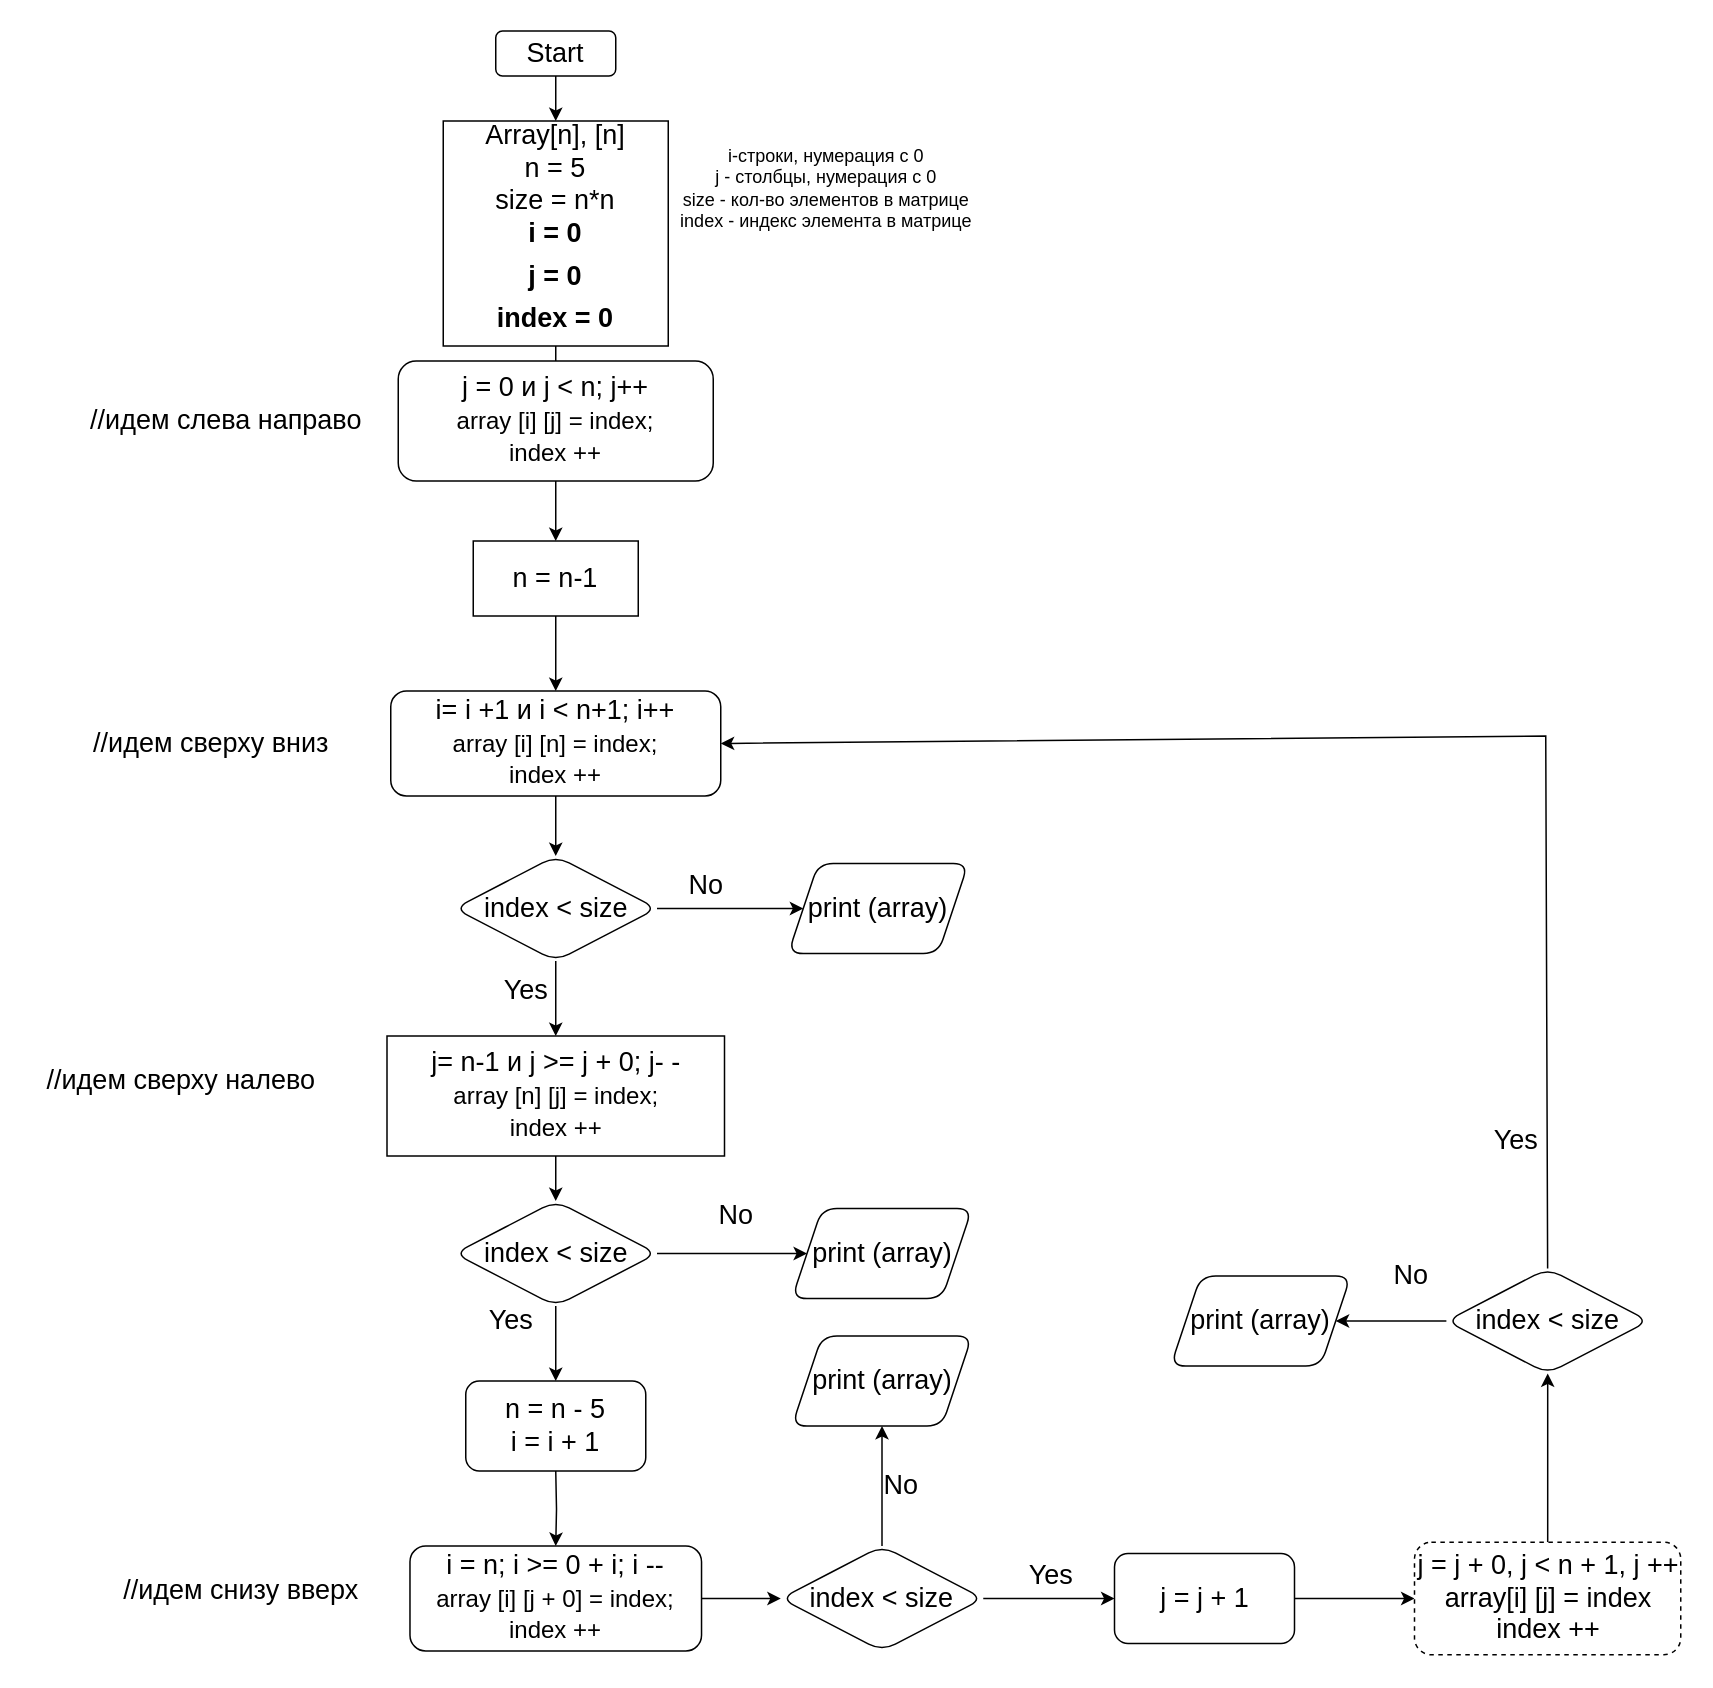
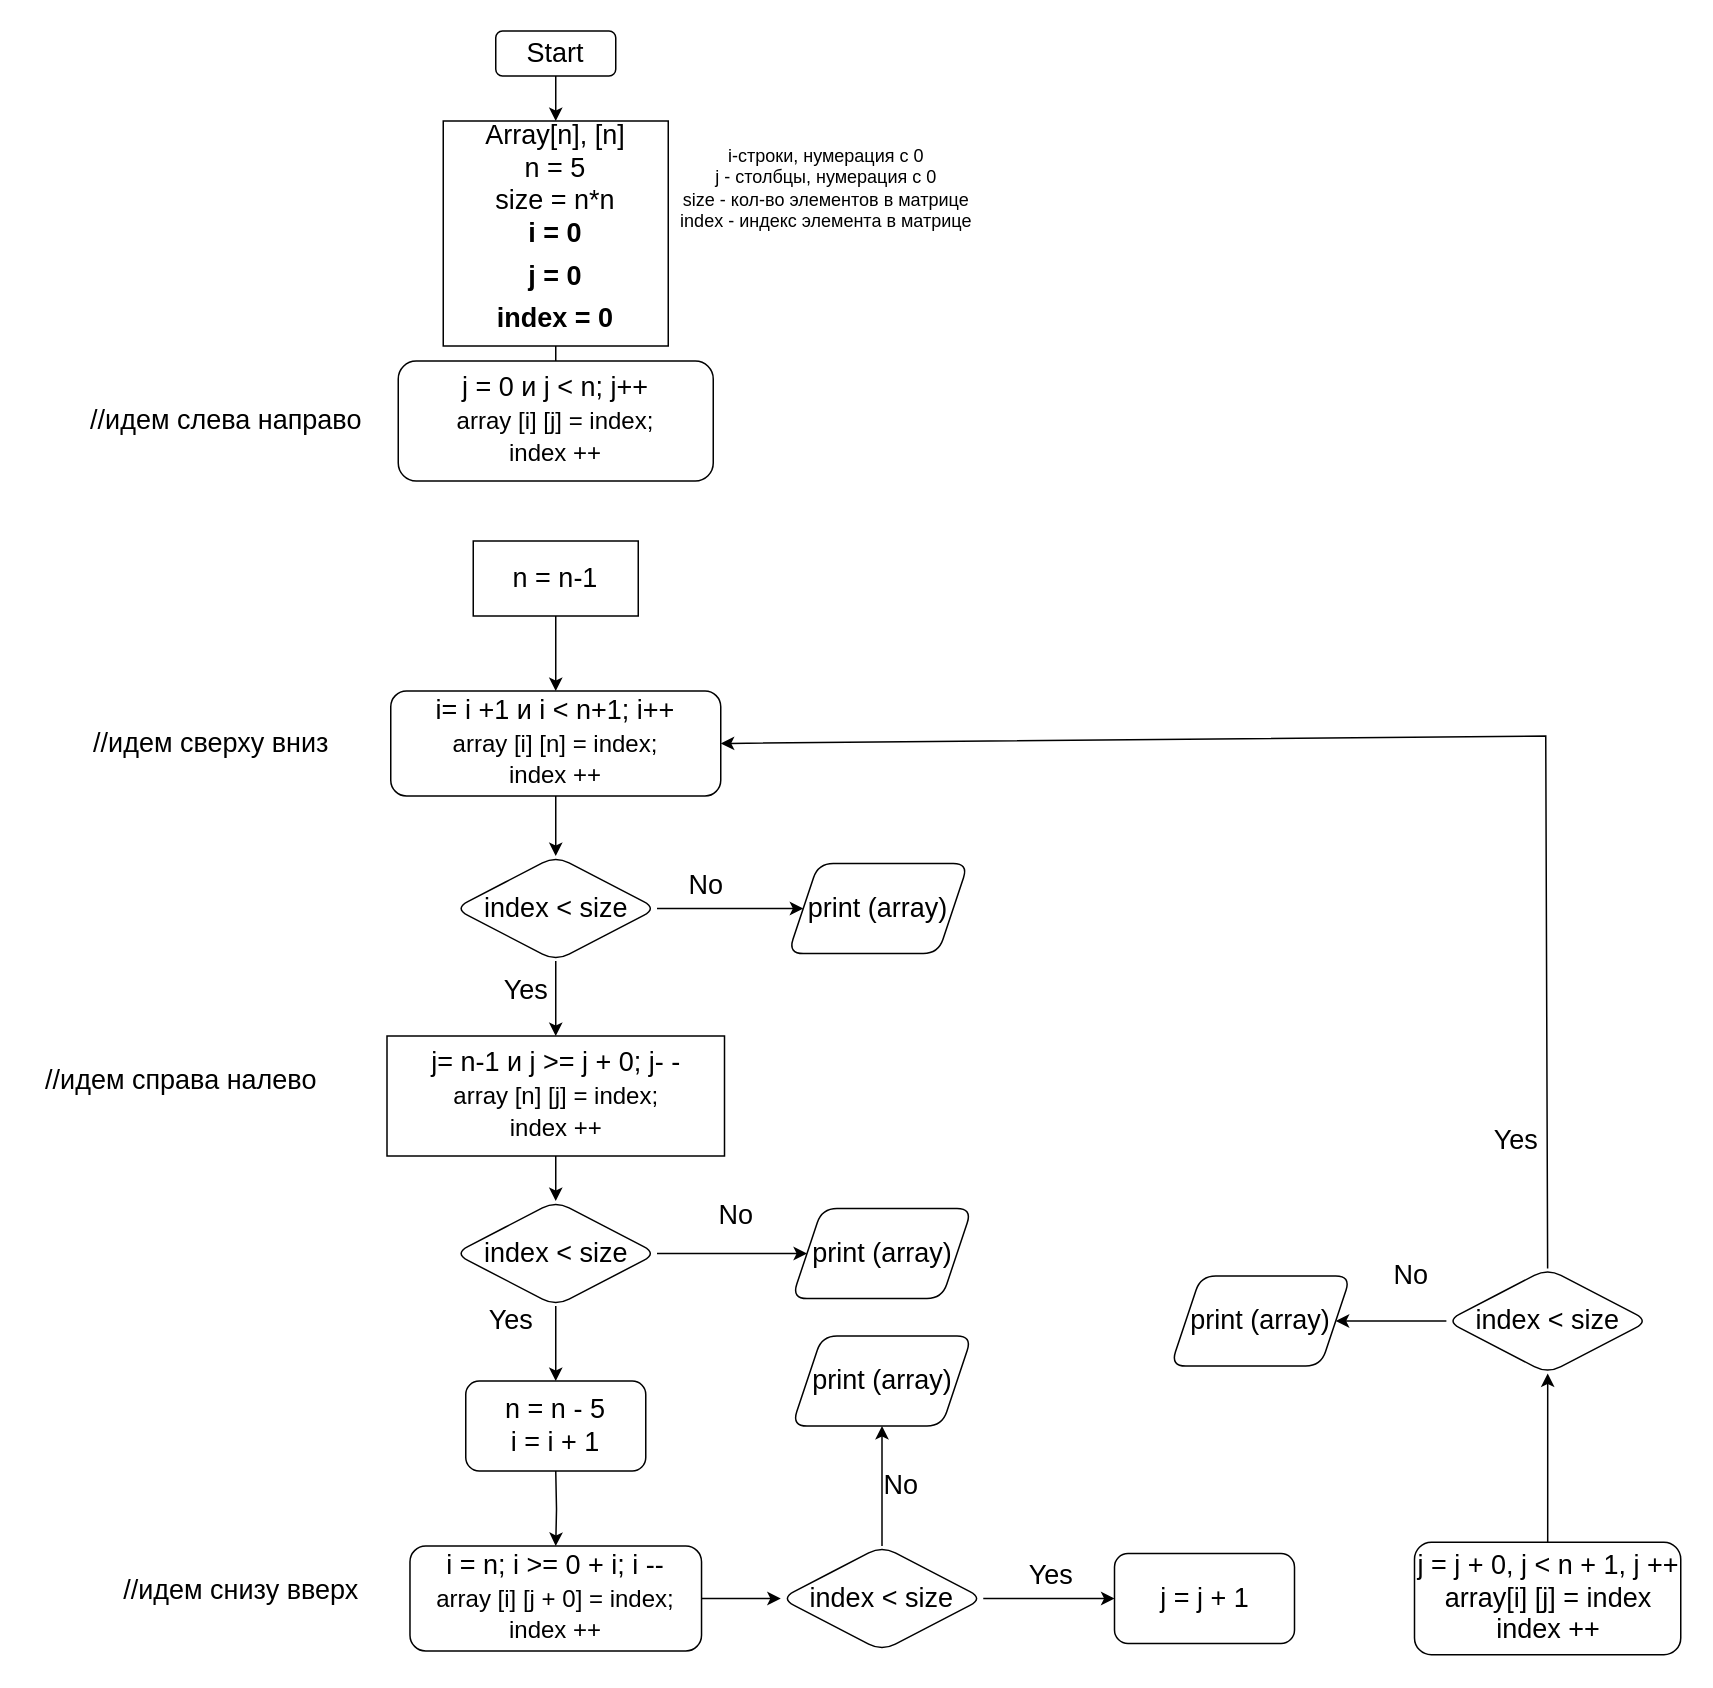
(556, 506) -> none
(182, 1081) -> (182, 1081)
(1350, 1598) -> none
(1548, 1598) -> (1548, 1598)
